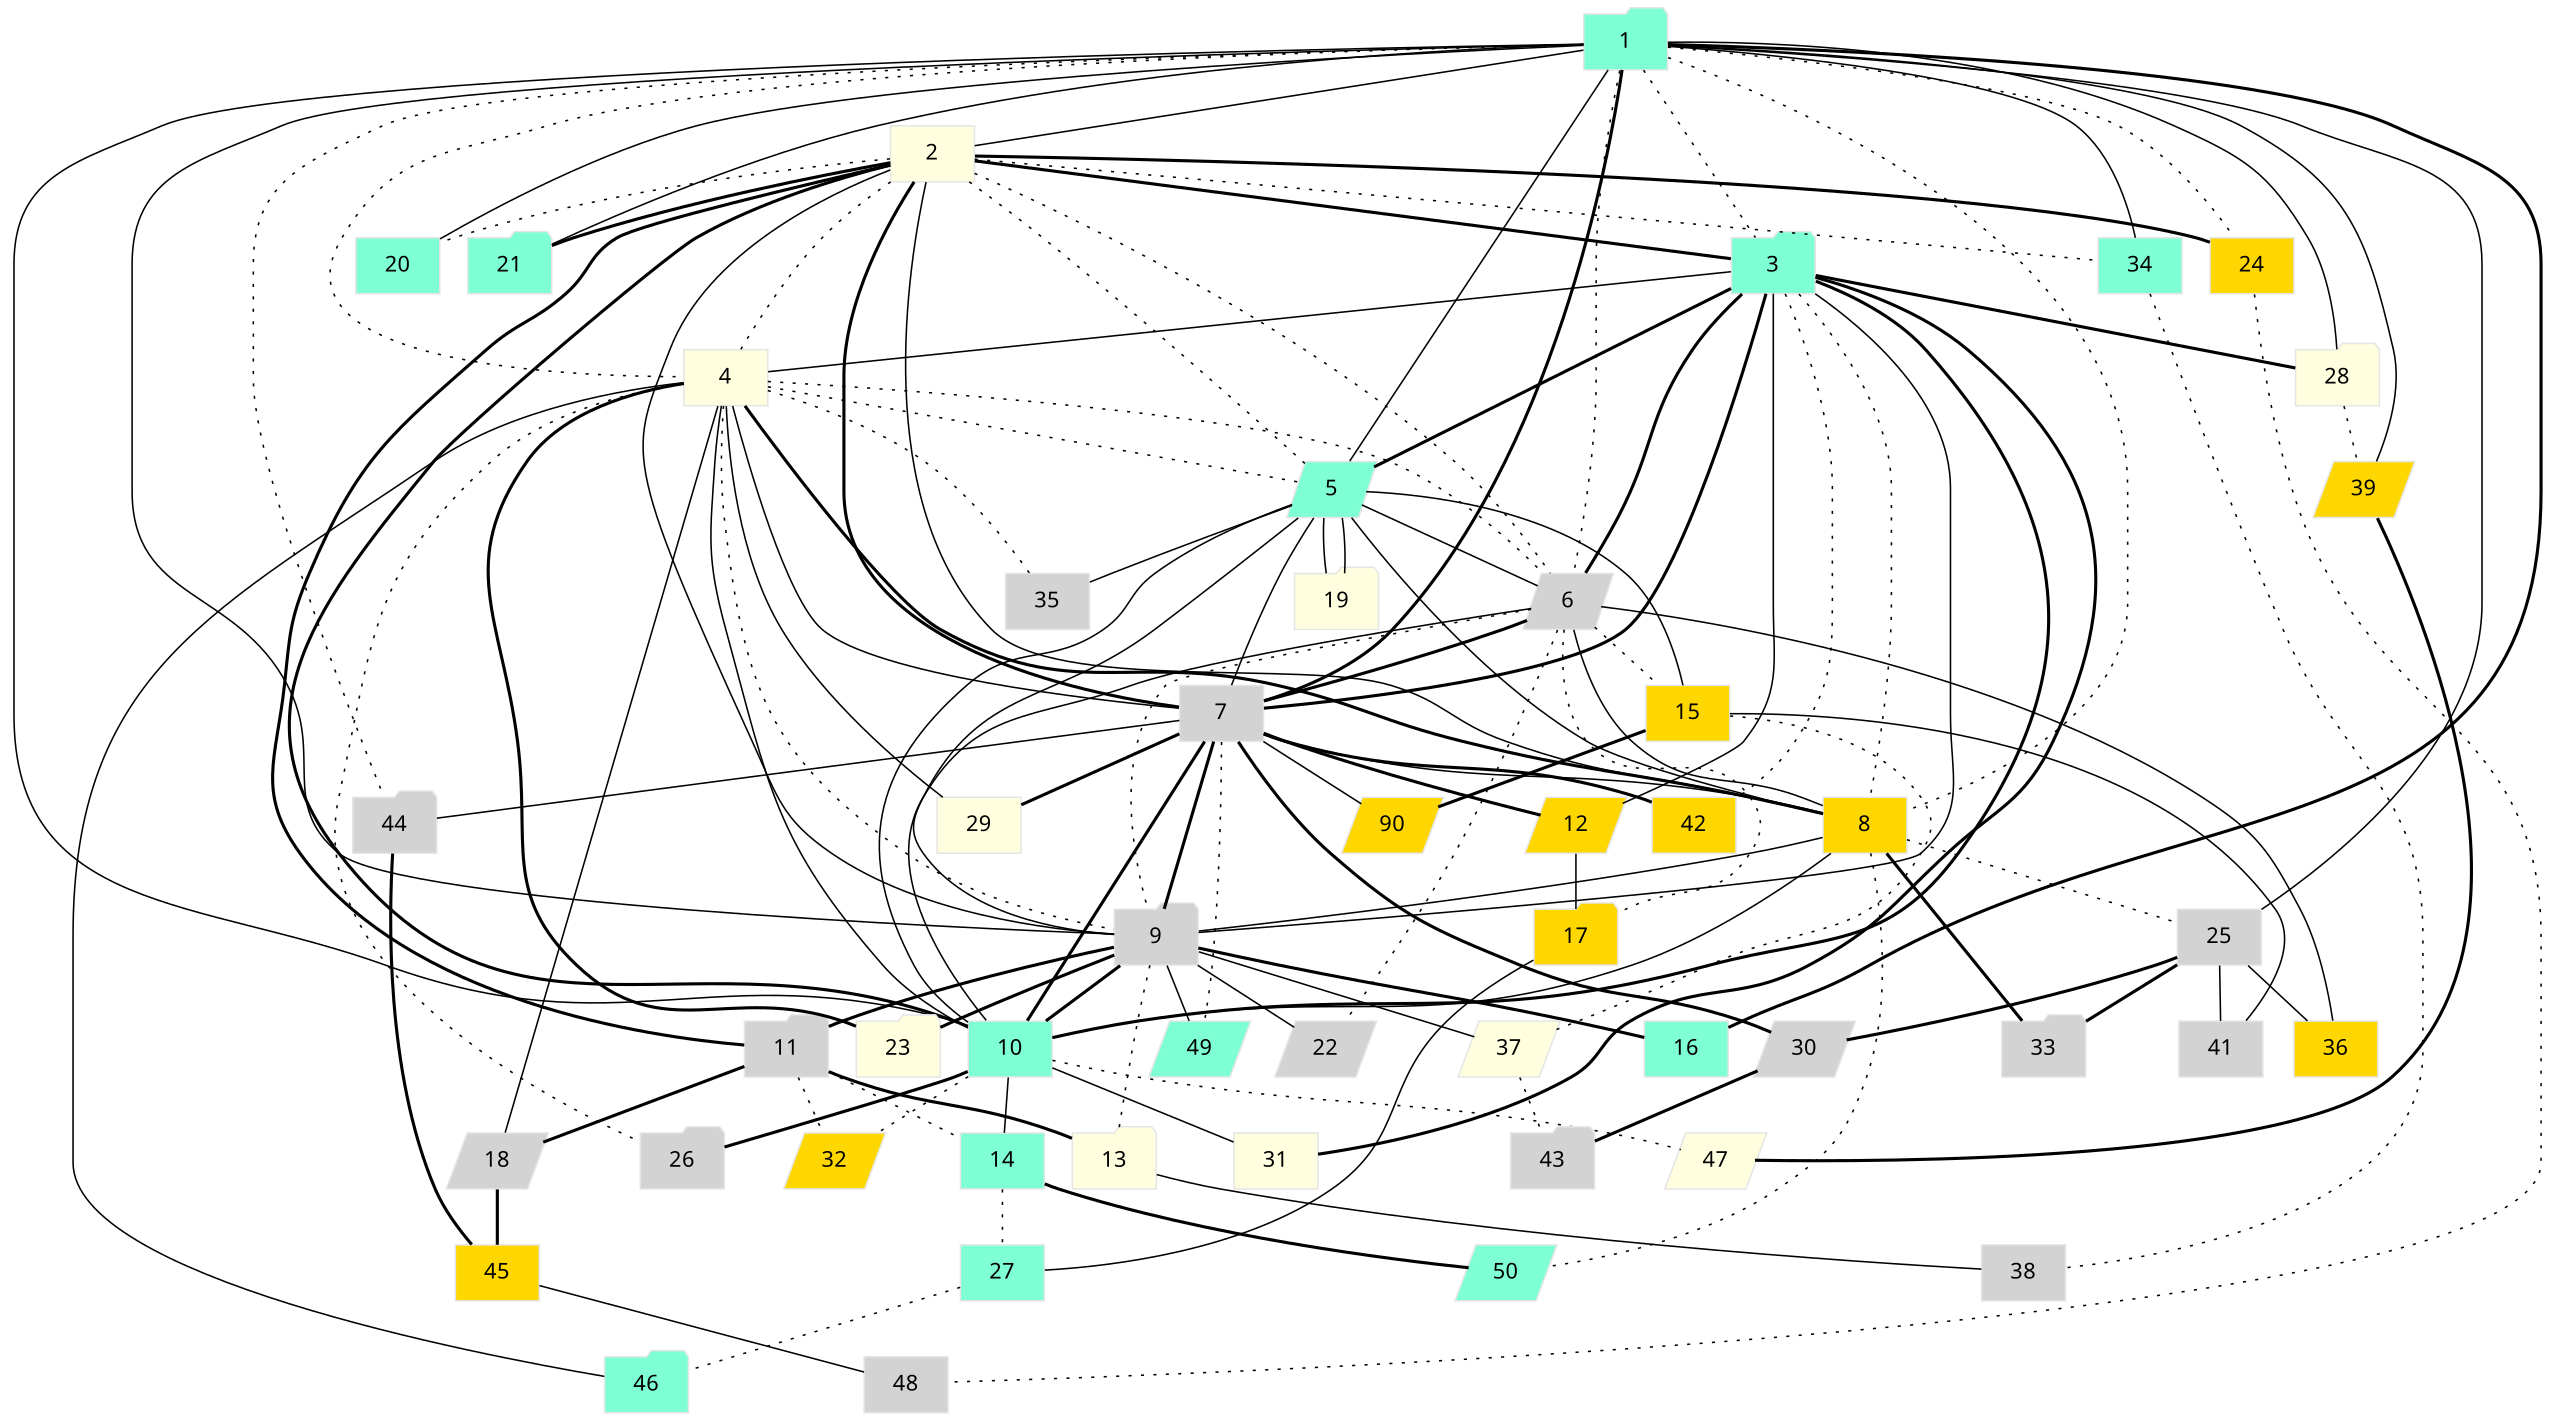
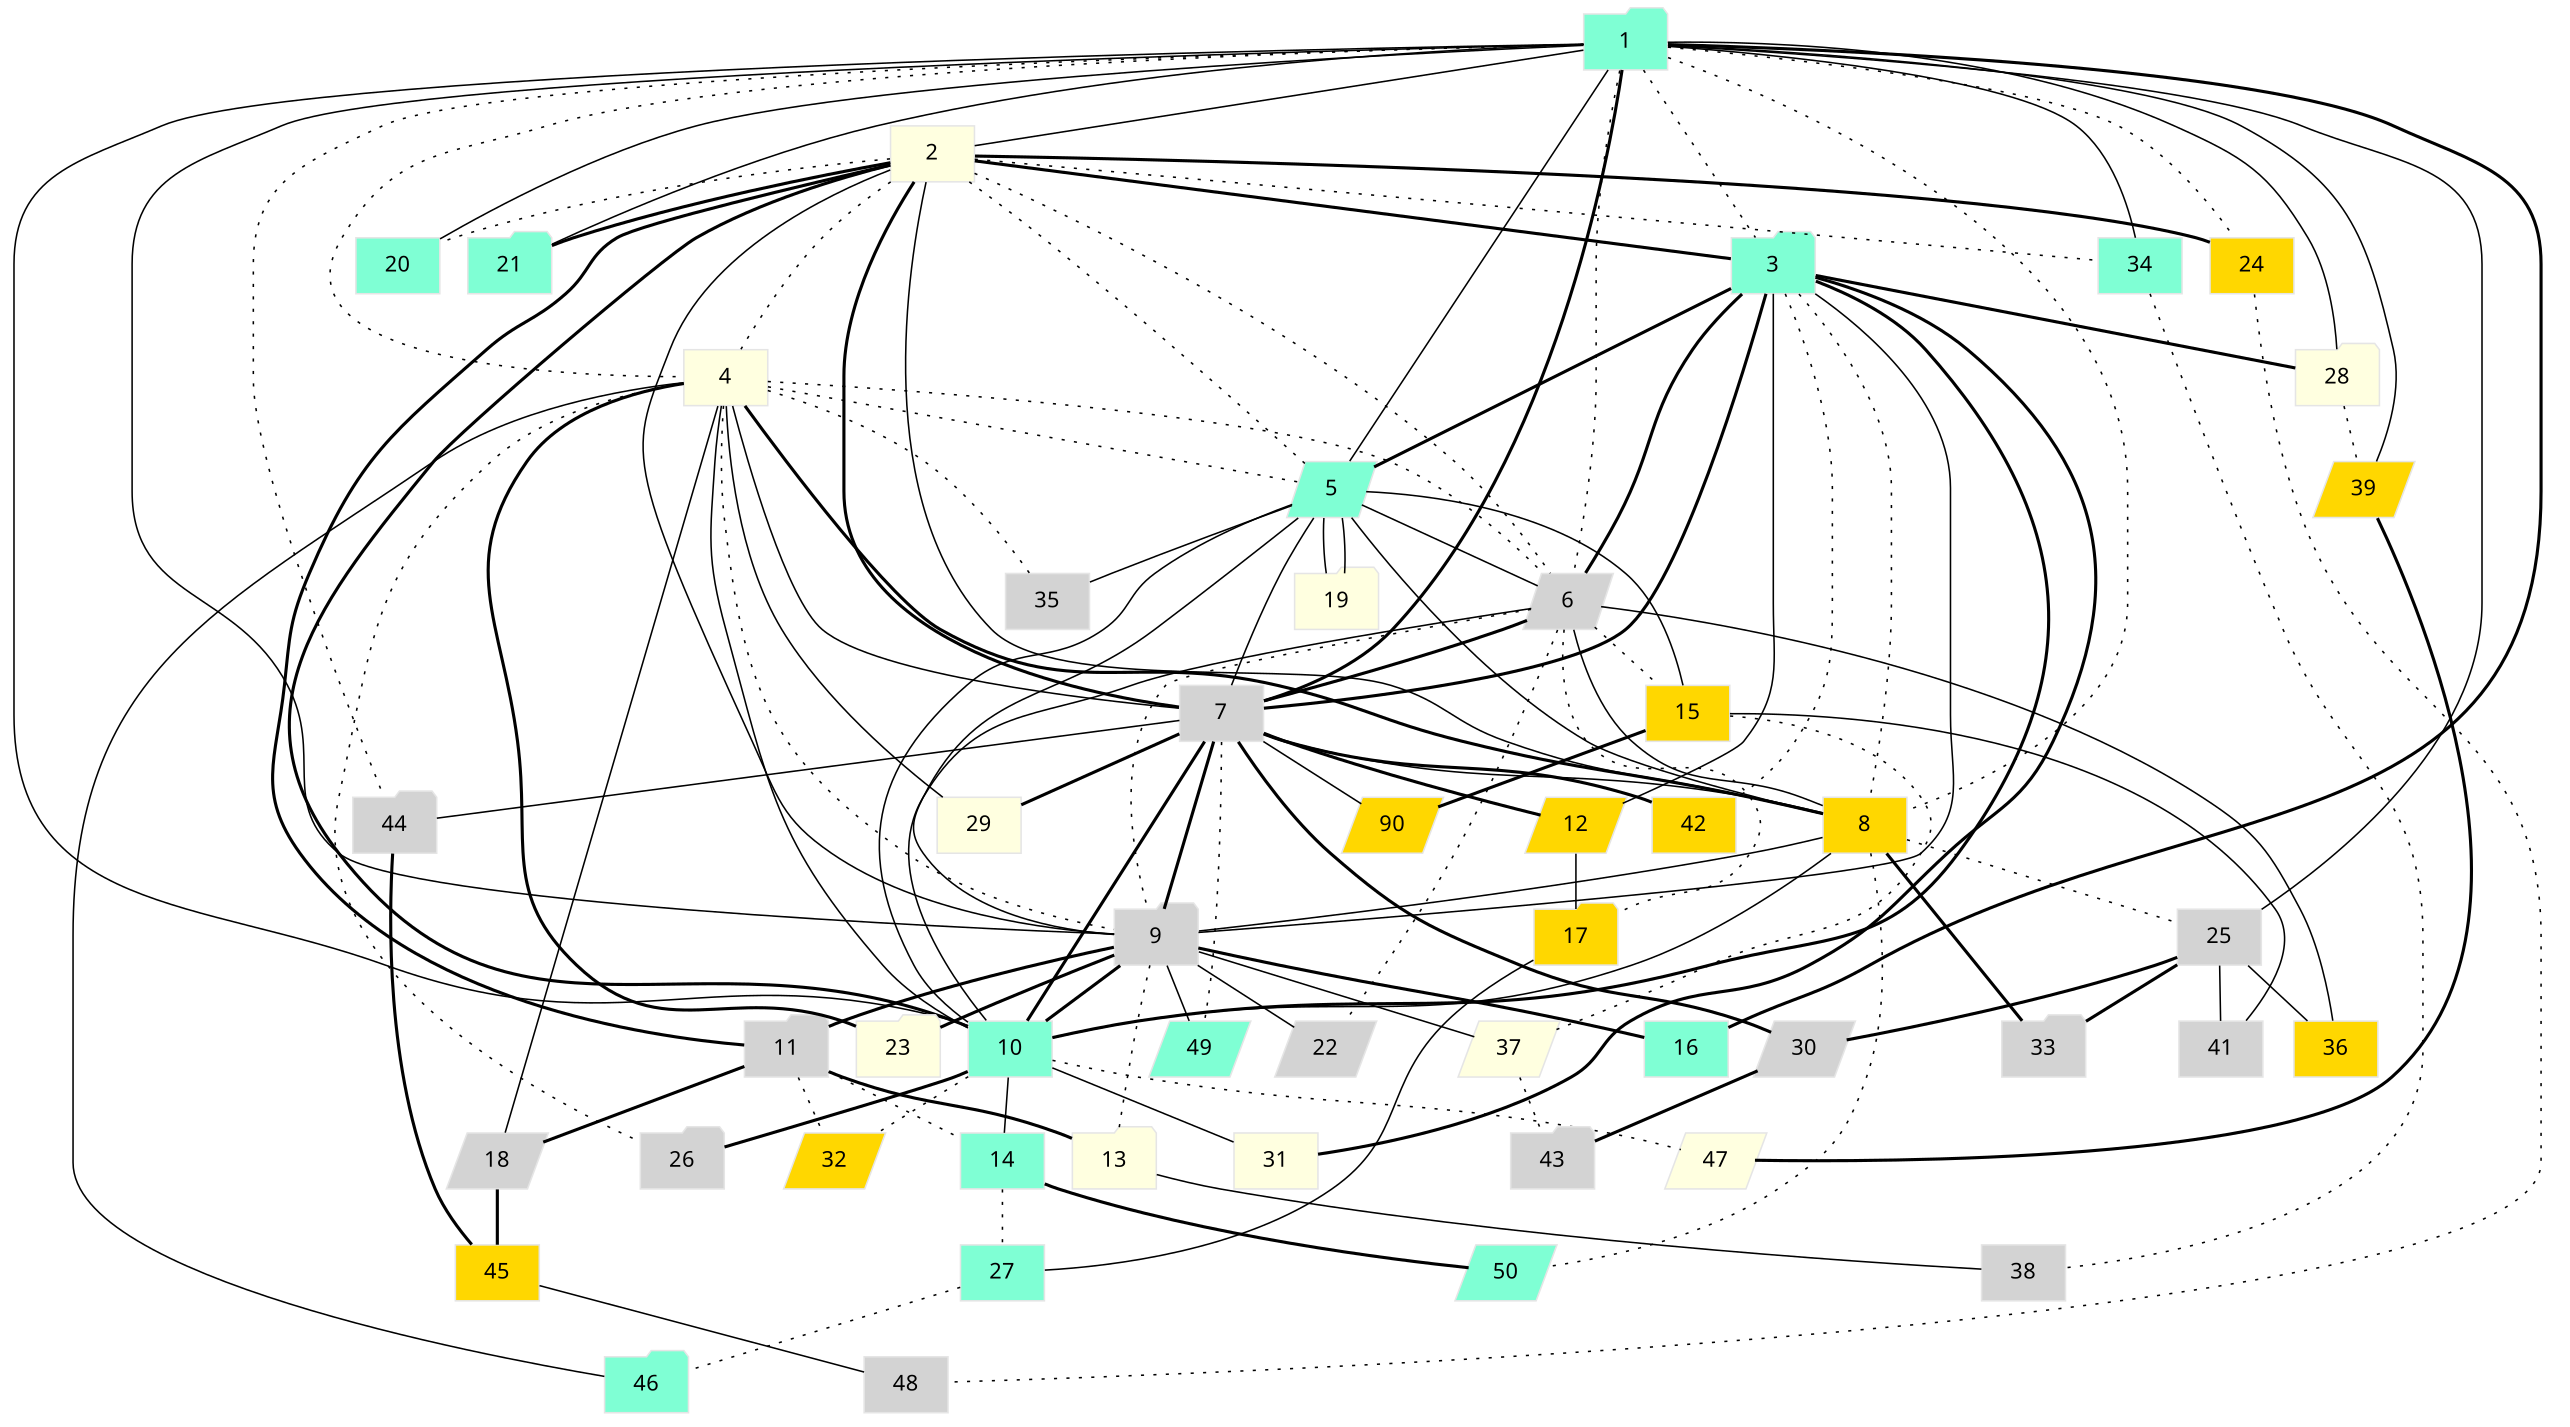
(1225, 324) -> none
